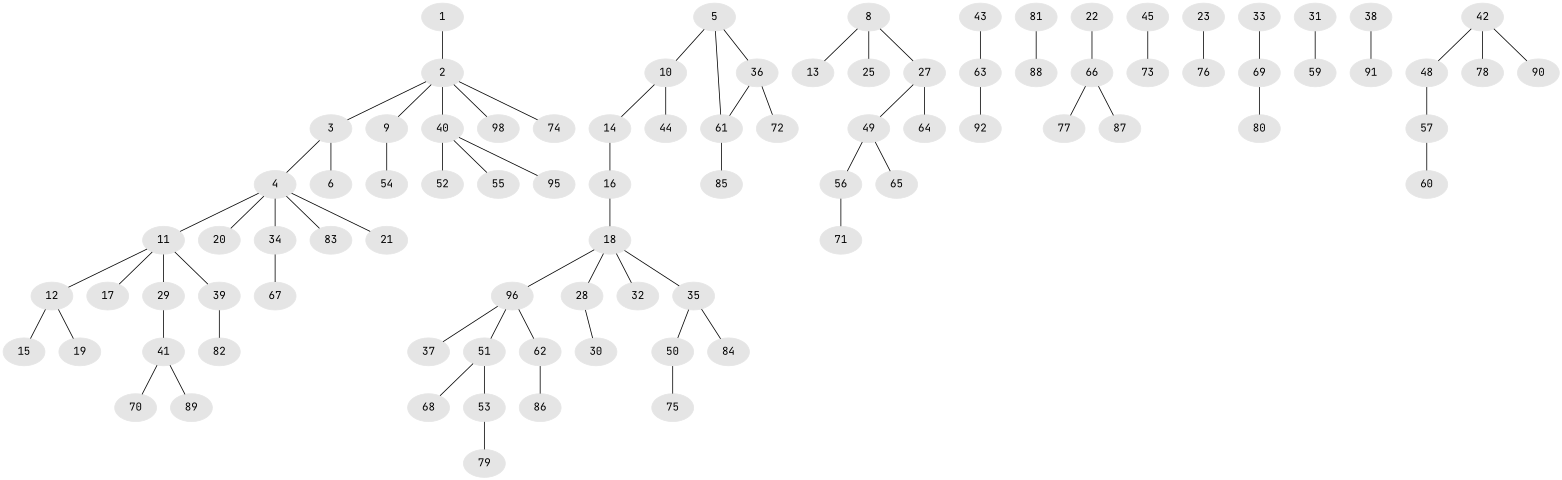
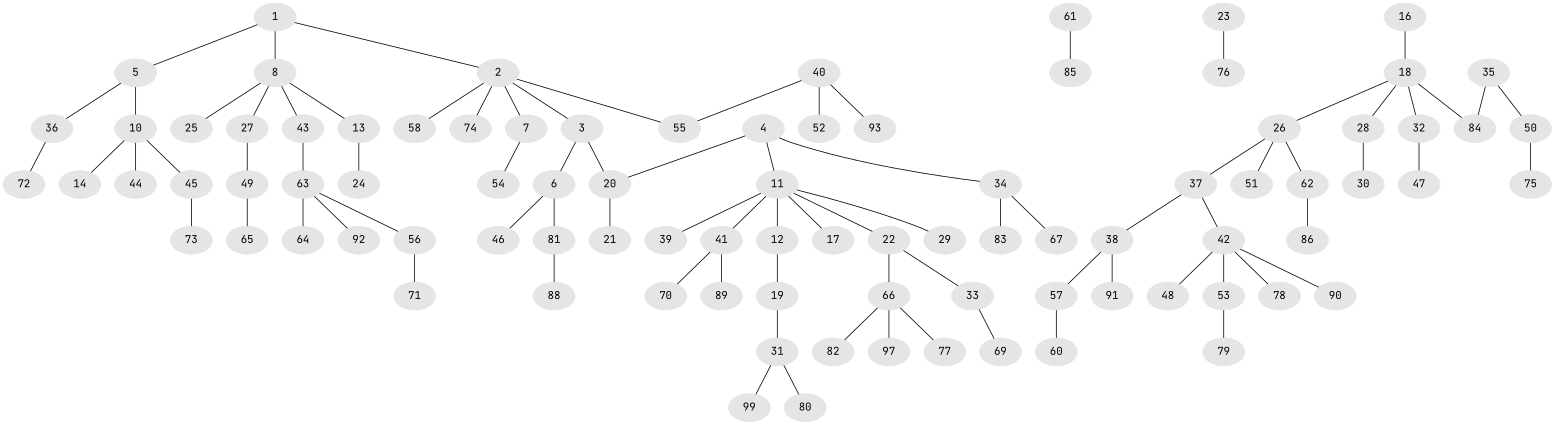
none -> (275, 45)
(718, 73) -> (205, 45)
(1315, 73) -> (749, 408)
none -> (289, 101)
(443, 101) -> (589, 101)
(739, 101) -> none
(925, 101) -> (303, 212)
(1259, 101) -> (791, 380)
(1427, 101) -> (1084, 268)
(387, 129) -> (526, 129)
(498, 129) -> (415, 129)
(1120, 129) -> (889, 352)
none -> (163, 156)
(303, 156) -> (596, 157)
(610, 157) -> none
(855, 157) -> (359, 212)
none -> (359, 184)
(554, 184) -> (875, 129)
none -> (1419, 184)
(303, 212) -> (1001, 212)
(331, 212) -> (610, 212)
none -> (554, 212)
none -> (833, 212)
none -> (1154, 212)
none -> (1210, 212)
none -> (498, 240)
(652, 268) -> (1440, 101)
none -> (931, 268)
(512, 296) -> (1280, 129)
(164, 324) -> (750, 212)
(219, 324) -> (861, 324)
none -> (777, 324)
(24, 352) -> none
(484, 380) -> (1224, 268)
(429, 408) -> none
